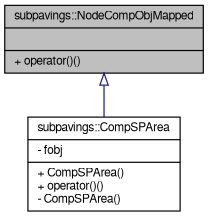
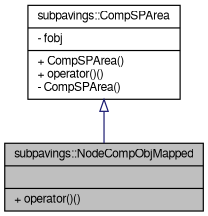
(104, 101) -> (104, 127)
